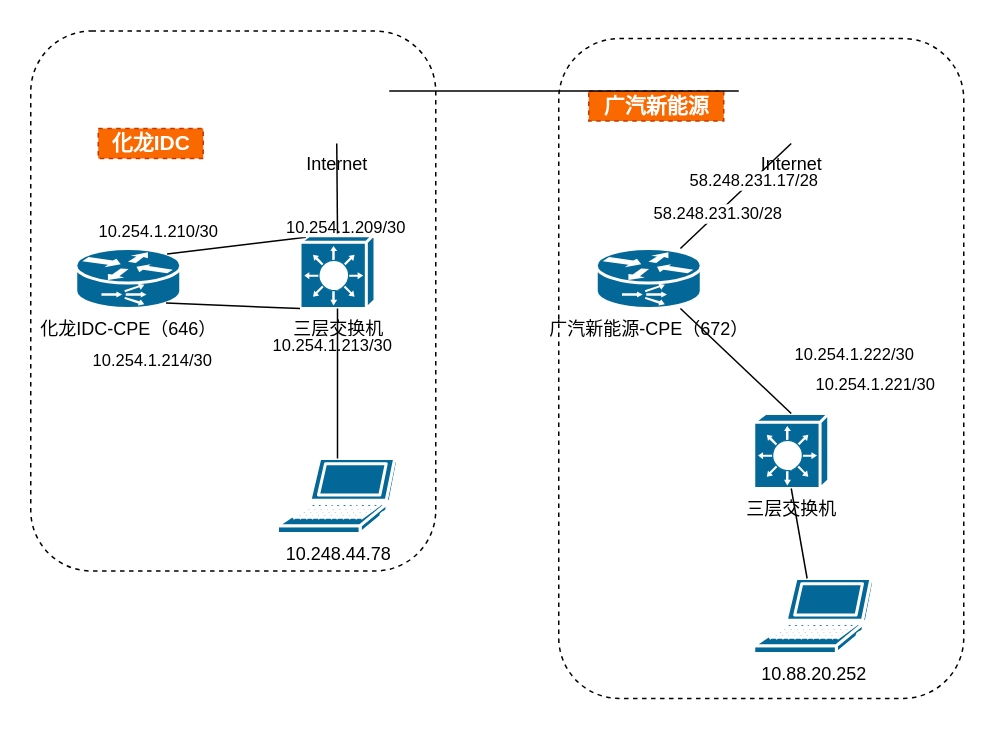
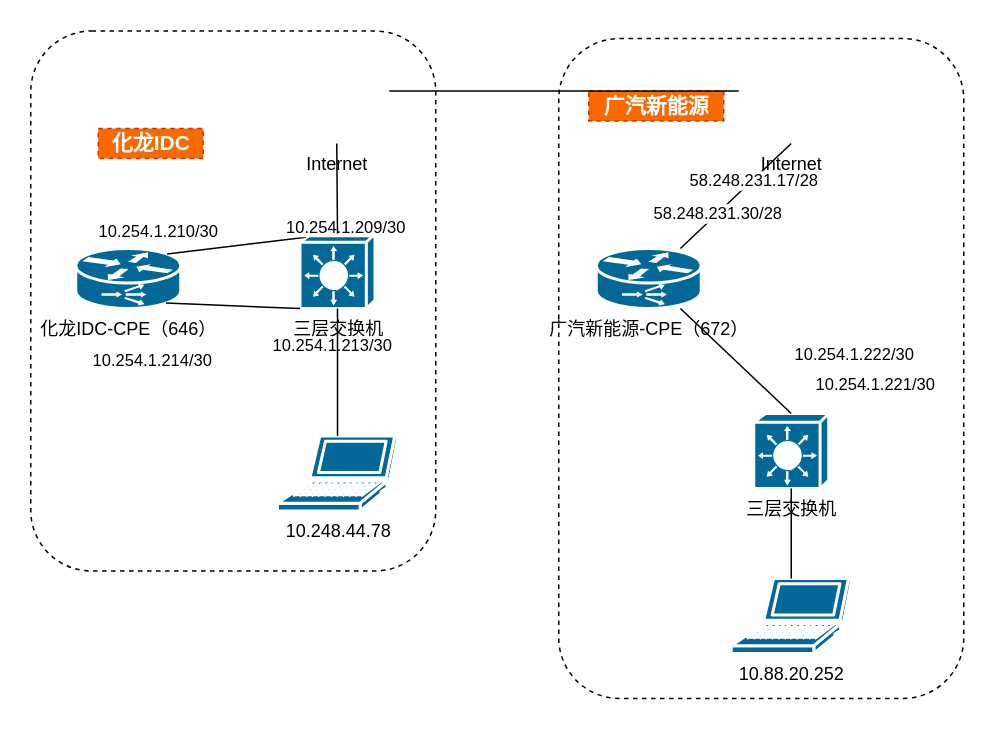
(338, 496) -> (338, 473)
(814, 616) -> (791, 616)
